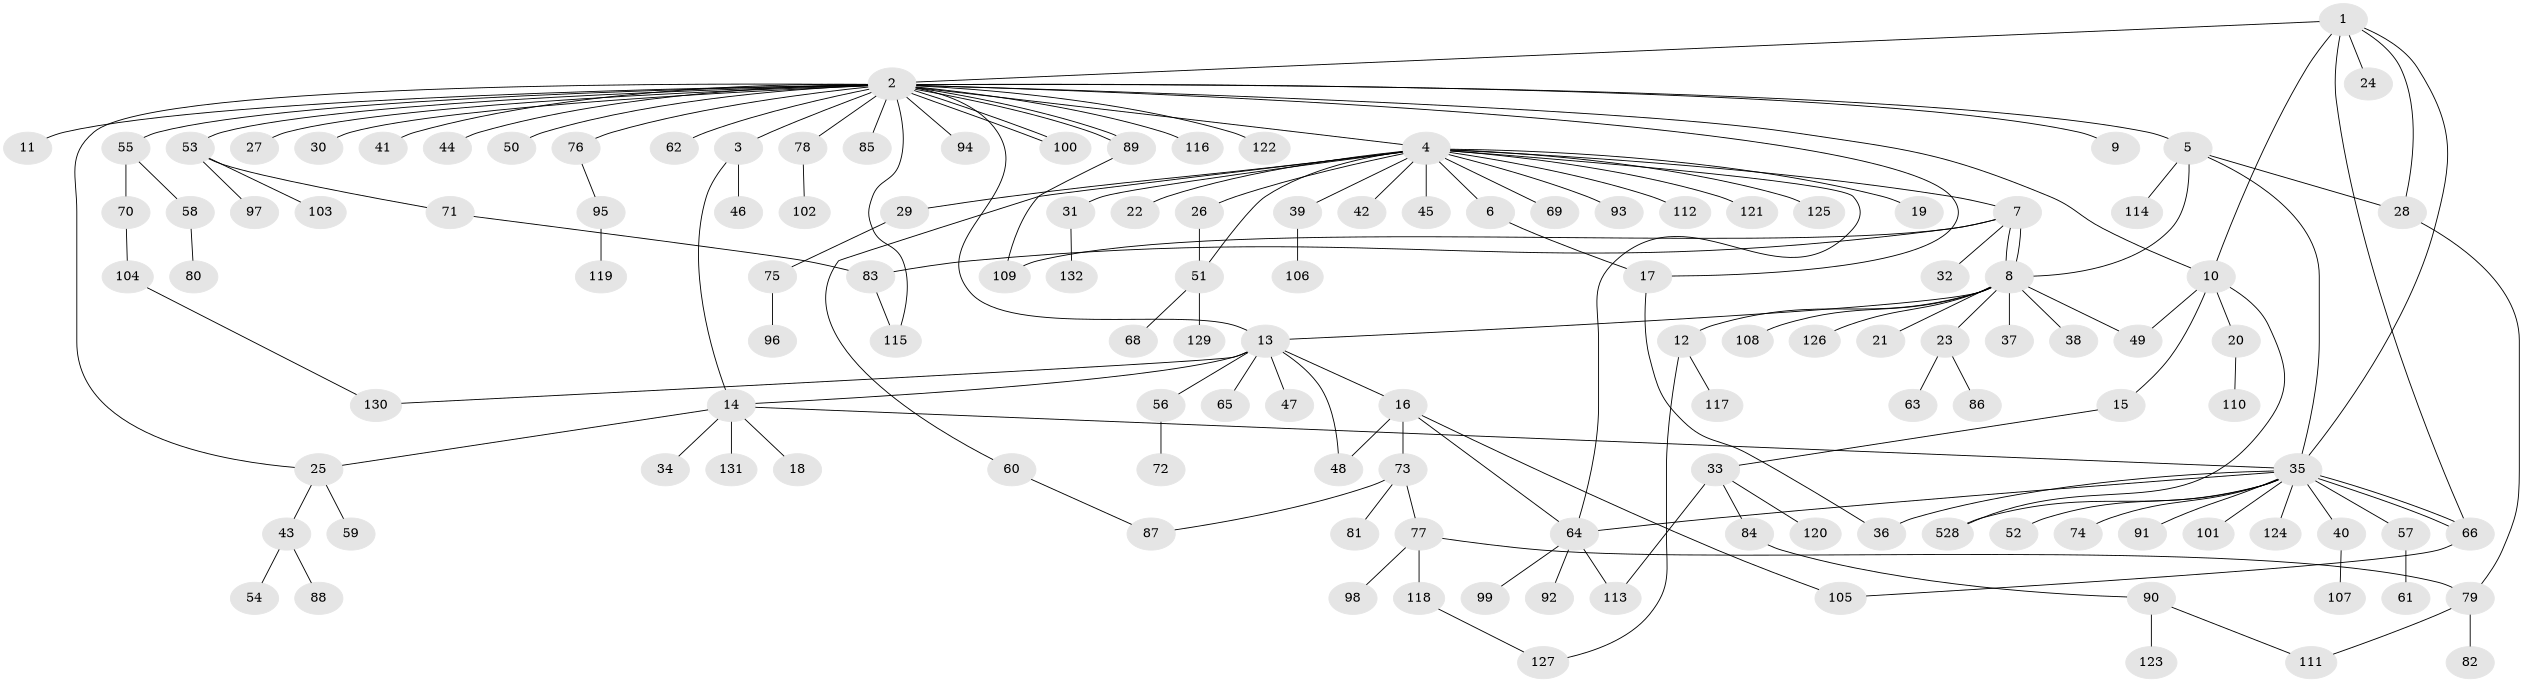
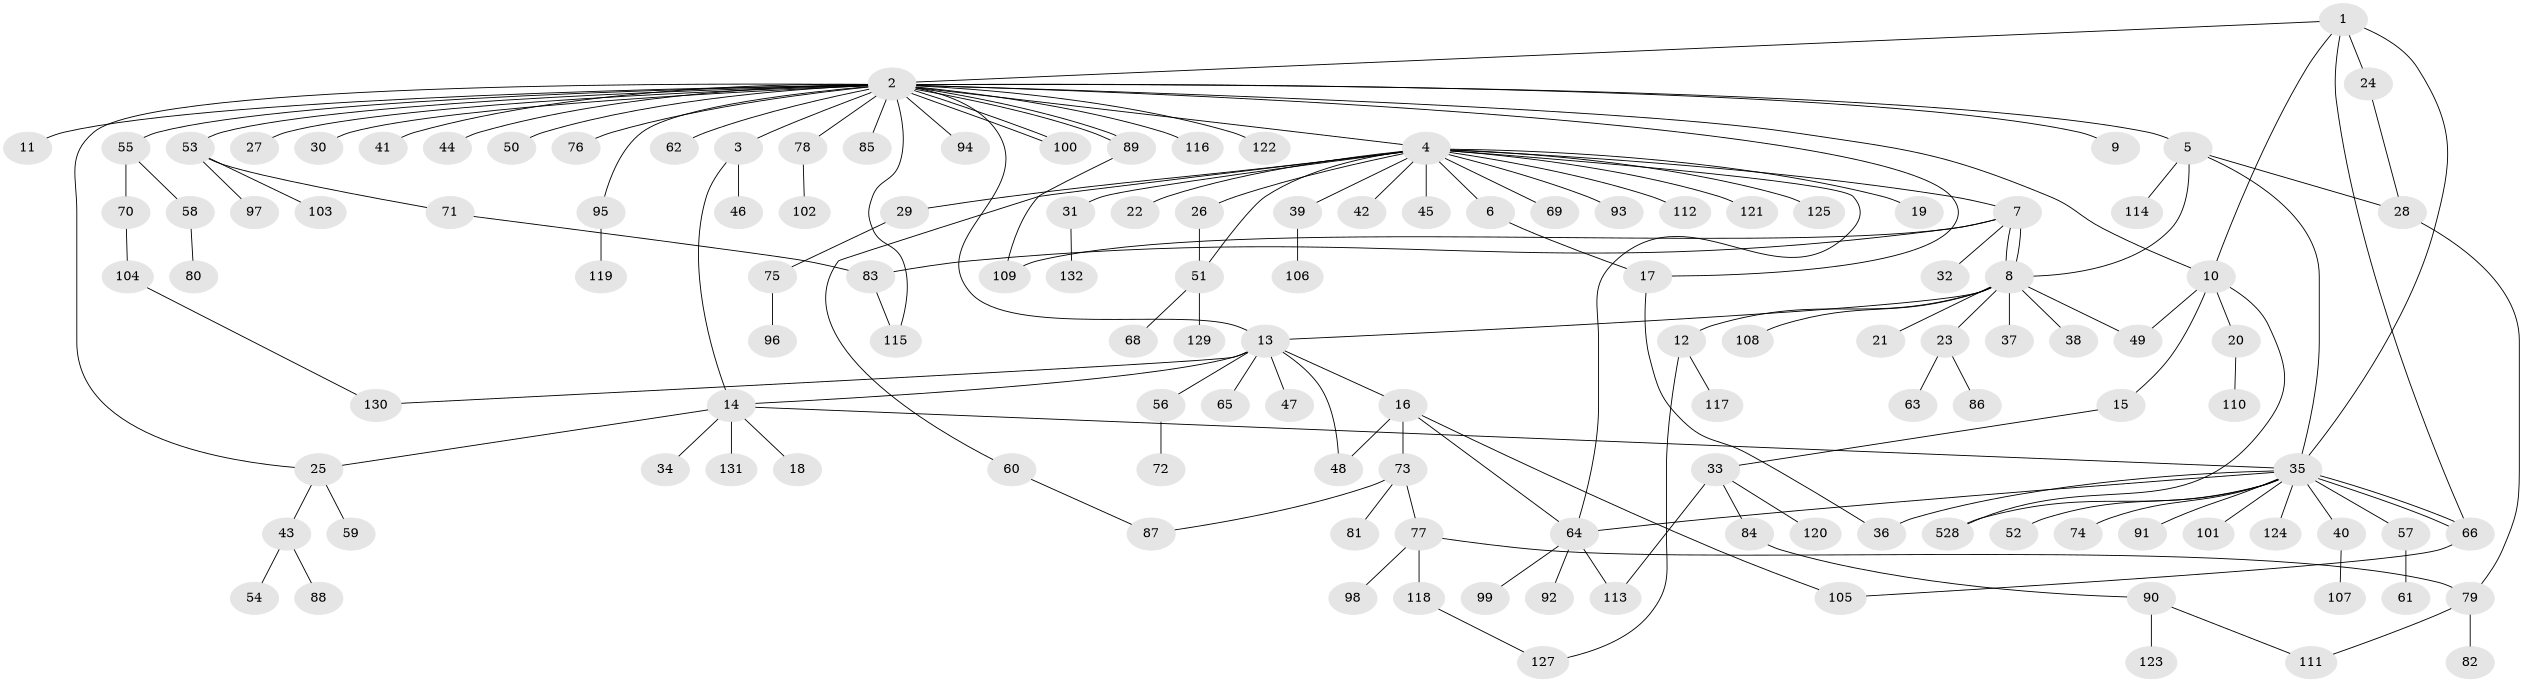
(2411, 104) -> (2385, 148)
(589, 180) -> (650, 128)
(1815, 341) -> none
